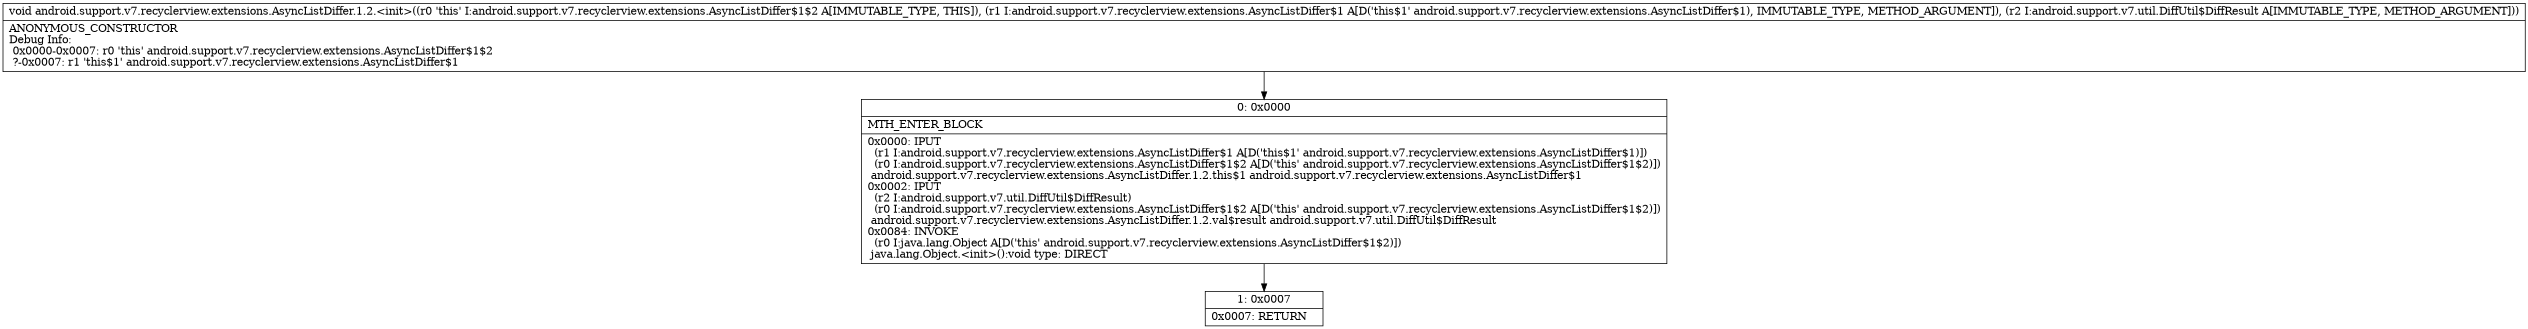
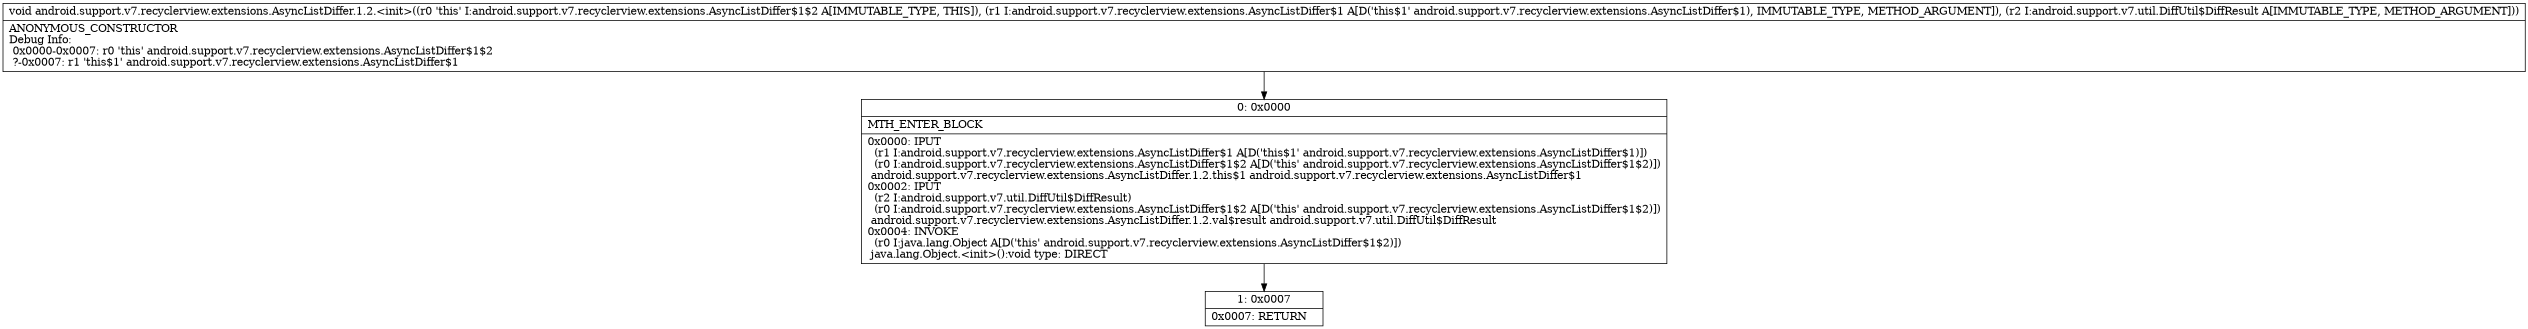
(916, 232) -> (916, 232)
